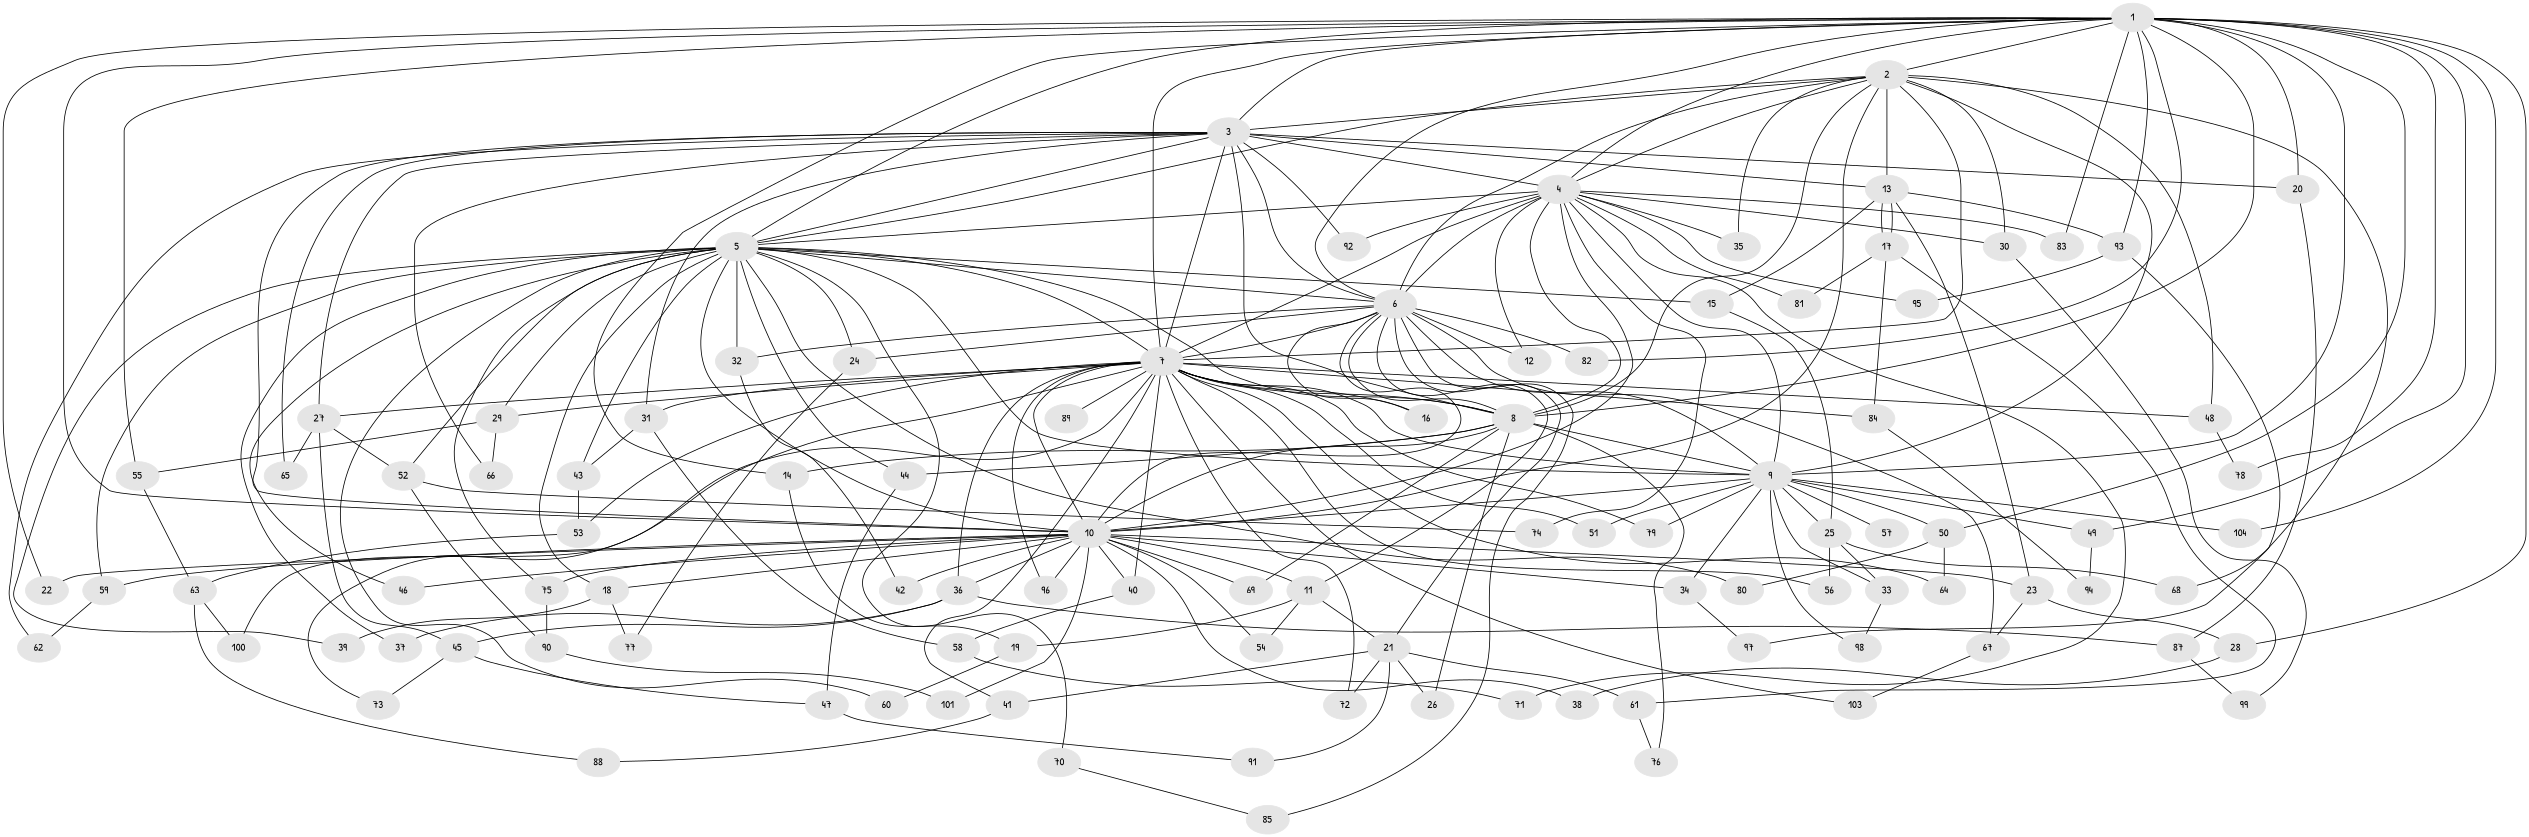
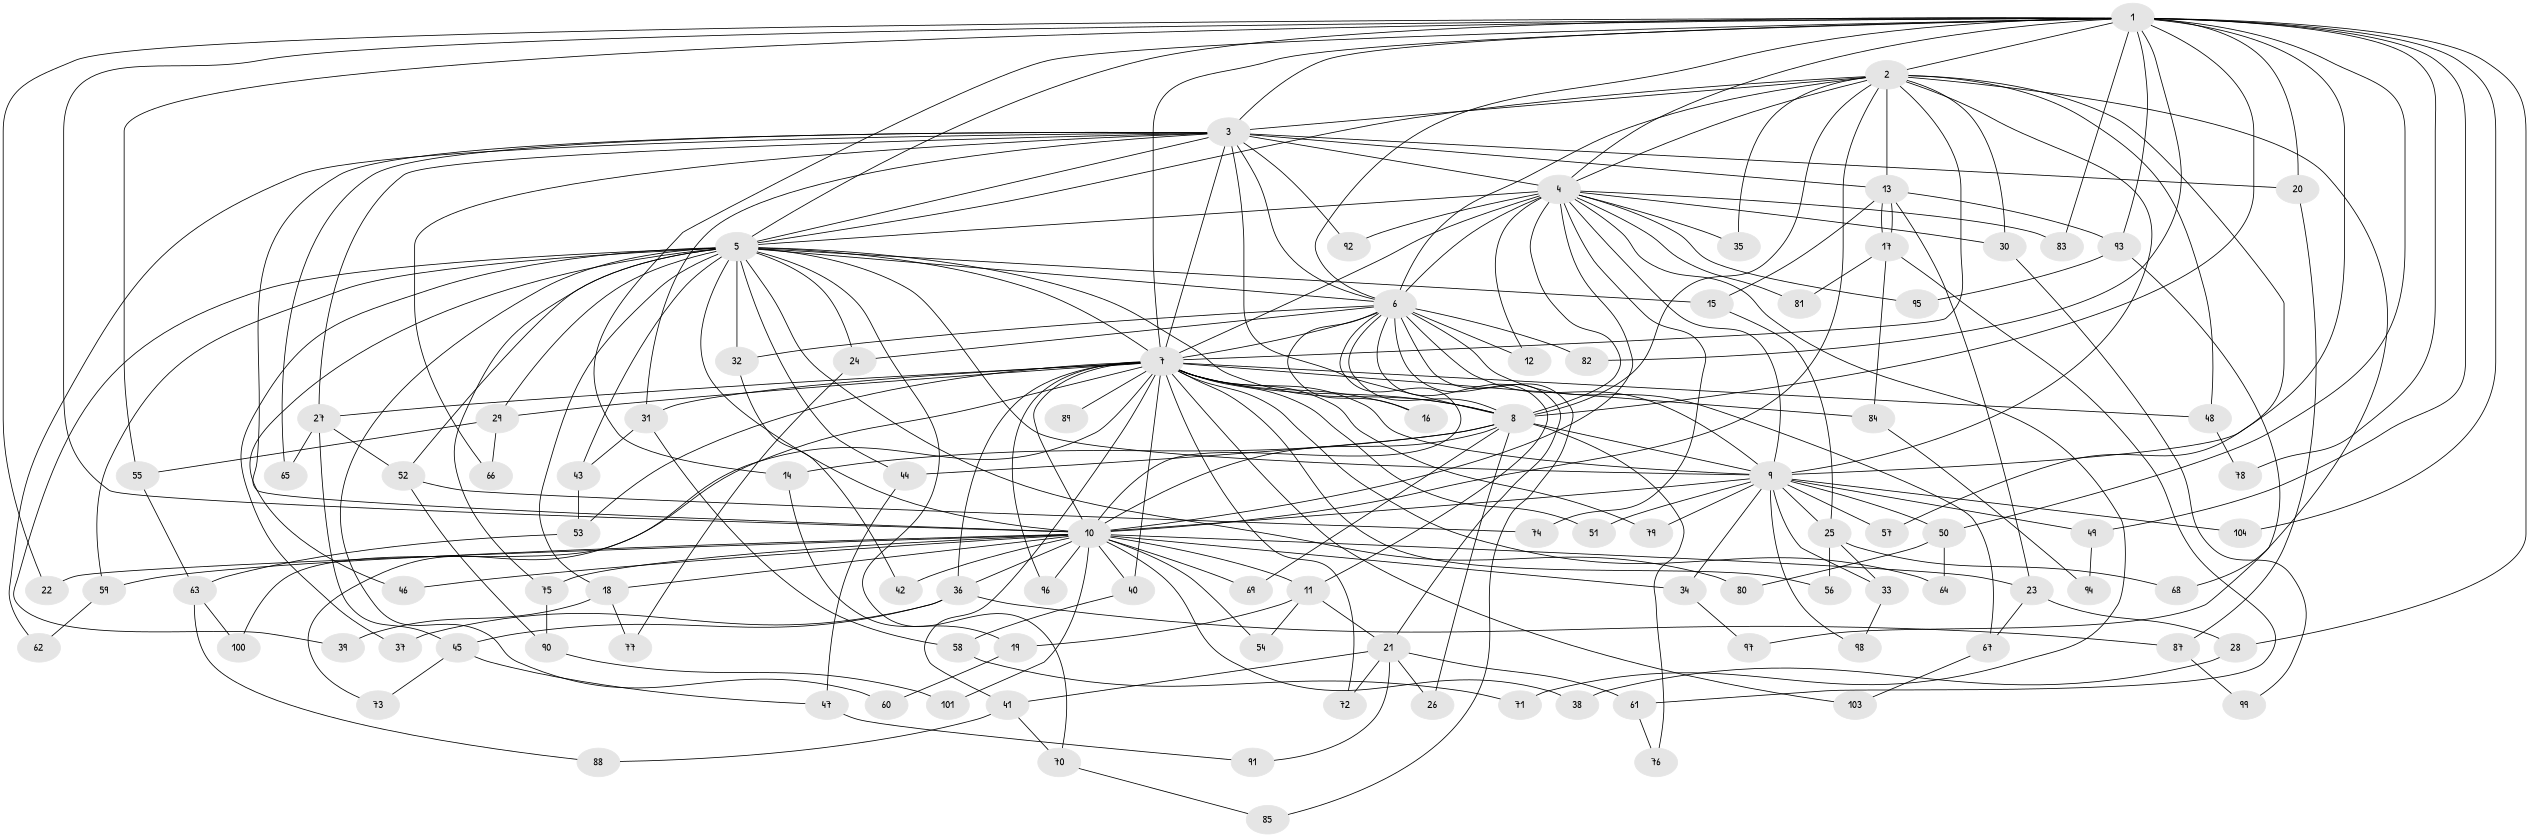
none -> (2284, 321)
none -> (1033, 734)
